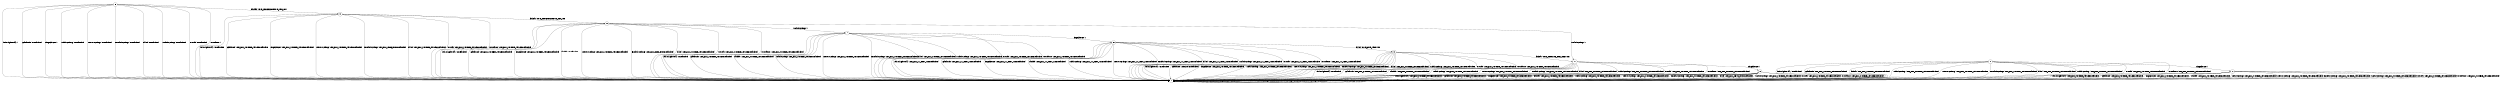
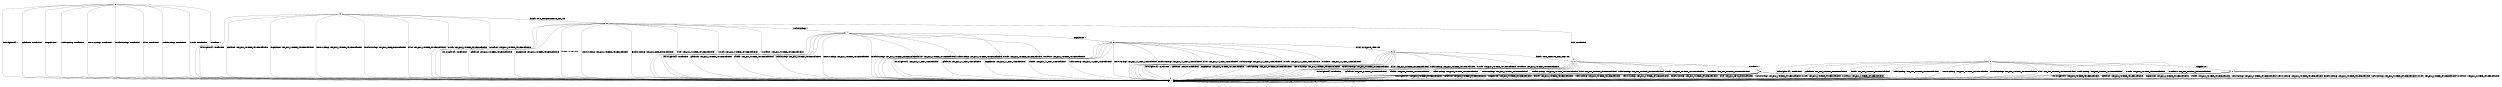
(227, 9) -> none
(1578, 43) -> (1578, 43)
(1754, 67) -> (1754, 67)
